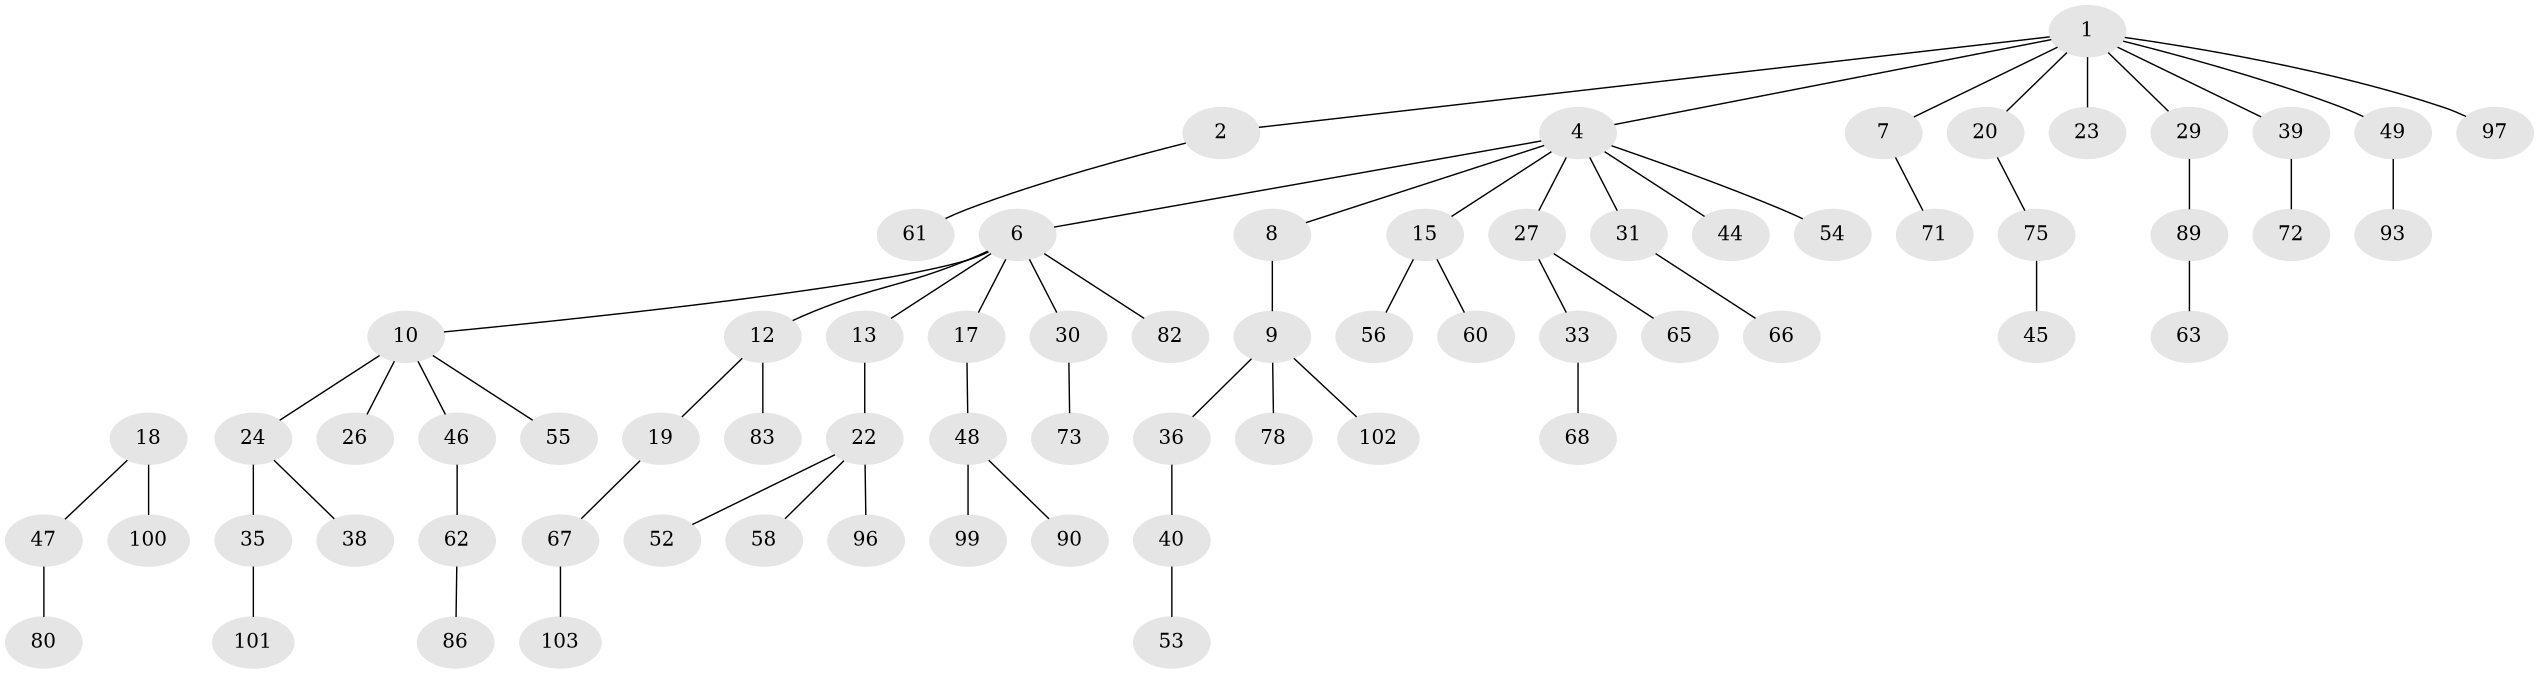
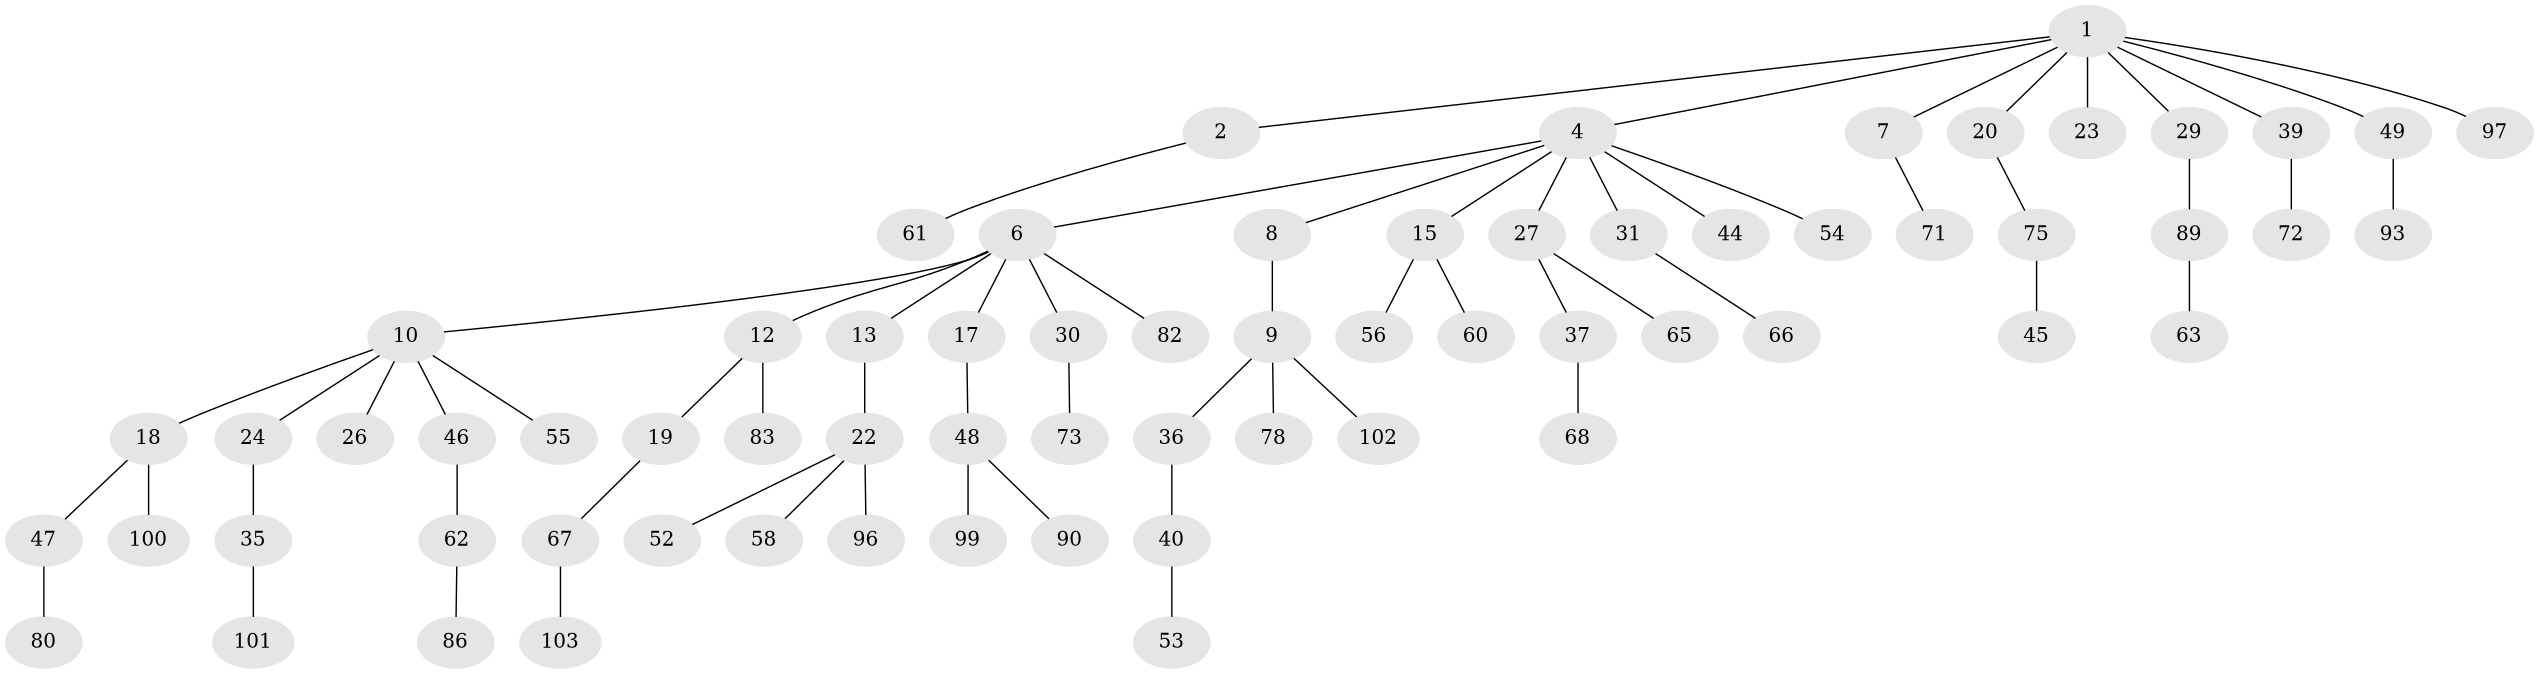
(1578, 337) -> (1578, 337)
none -> (276, 385)
(355, 541) -> none
